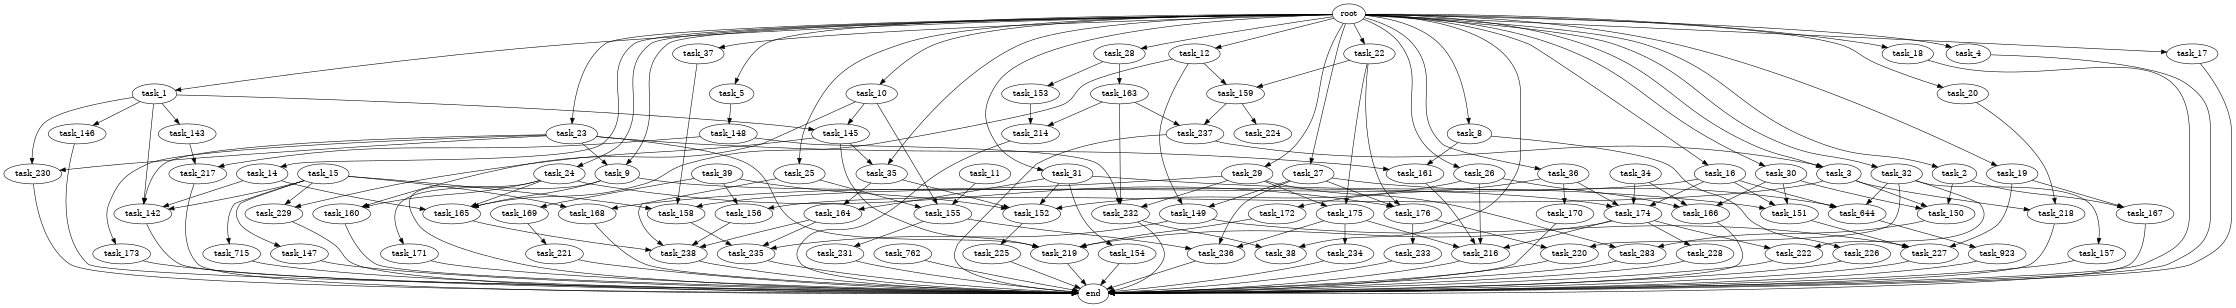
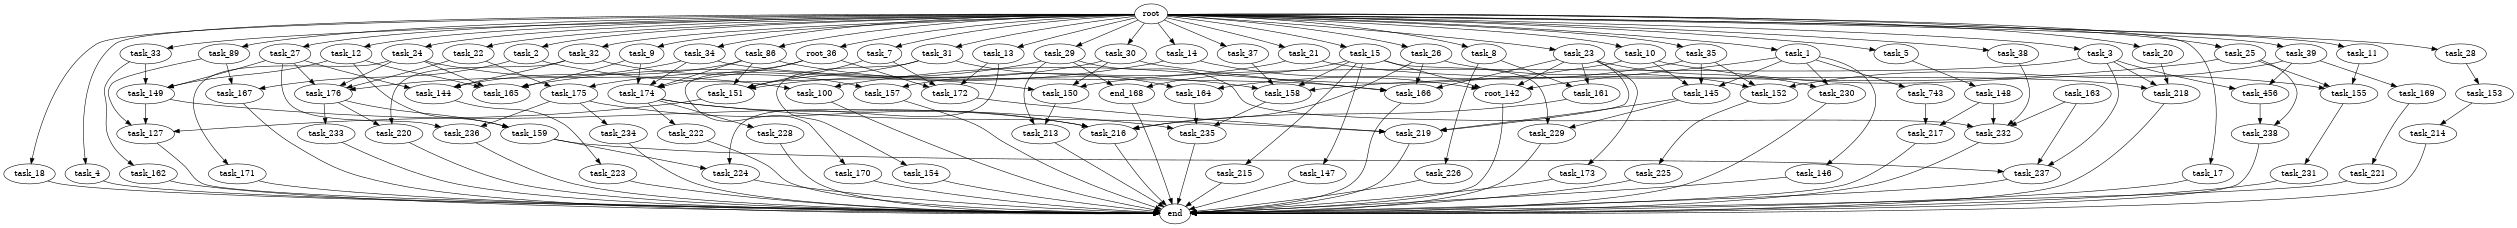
none -> (928, 21)
none -> (1754, 22)
none -> (1723, 23)
none -> (1255, 28)
none -> (146, 54)
none -> (880, 54)
none -> (998, 54)
none -> (1304, 54)
(1119, 68) -> none
(1306, 73) -> (408, 112)
none -> (1767, 79)
none -> (437, 81)
(1078, 113) -> none
(187, 134) -> (1926, 94)
(1517, 151) -> (2104, 123)
(592, 152) -> (1500, 73)
(861, 154) -> (1701, 71)
(1563, 174) -> (822, 54)
(1720, 174) -> (761, 54)
(2012, 174) -> (224, 54)
(1051, 192) -> none
(143, 214) -> (1502, 94)
(342, 214) -> (814, 94)
(587, 214) -> (1127, 94)
(744, 214) -> (2260, 94)
(1857, 214) -> (433, 94)
(1055, 231) -> none
(757, 232) -> none
(1213, 236) -> (2029, 95)
(1953, 236) -> none
(559, 237) -> none
(232, 254) -> (1234, 174)
(903, 254) -> (148, 174)
(1637, 254) -> (1041, 134)
(1929, 254) -> (146, 134)
(1997, 254) -> (608, 174)
(563, 270) -> (953, 202)
